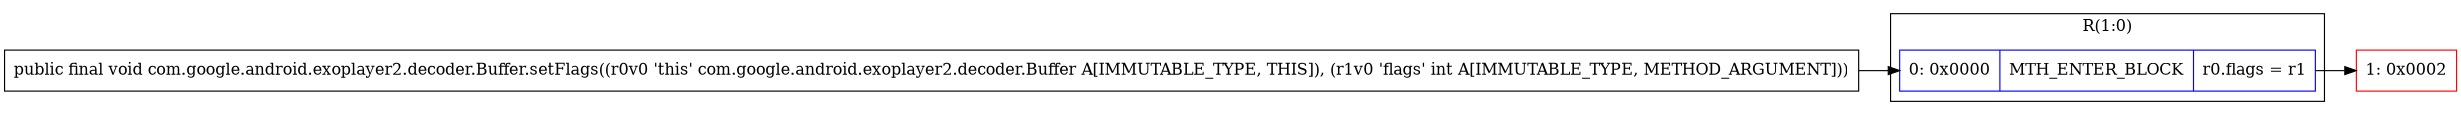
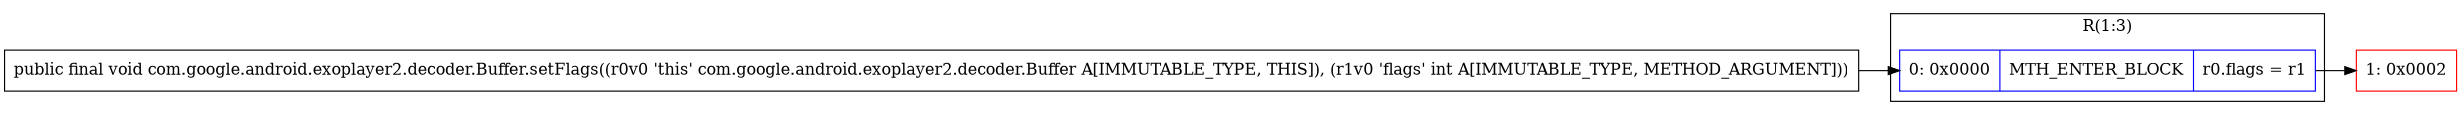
(2108, 27) -> (2108, 27)
